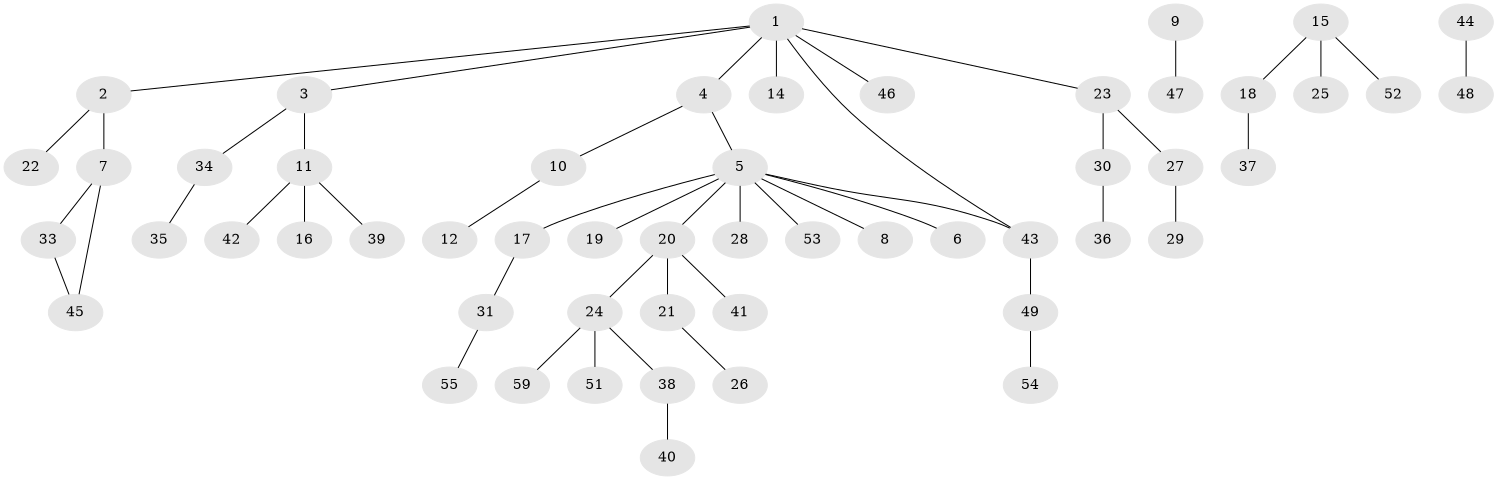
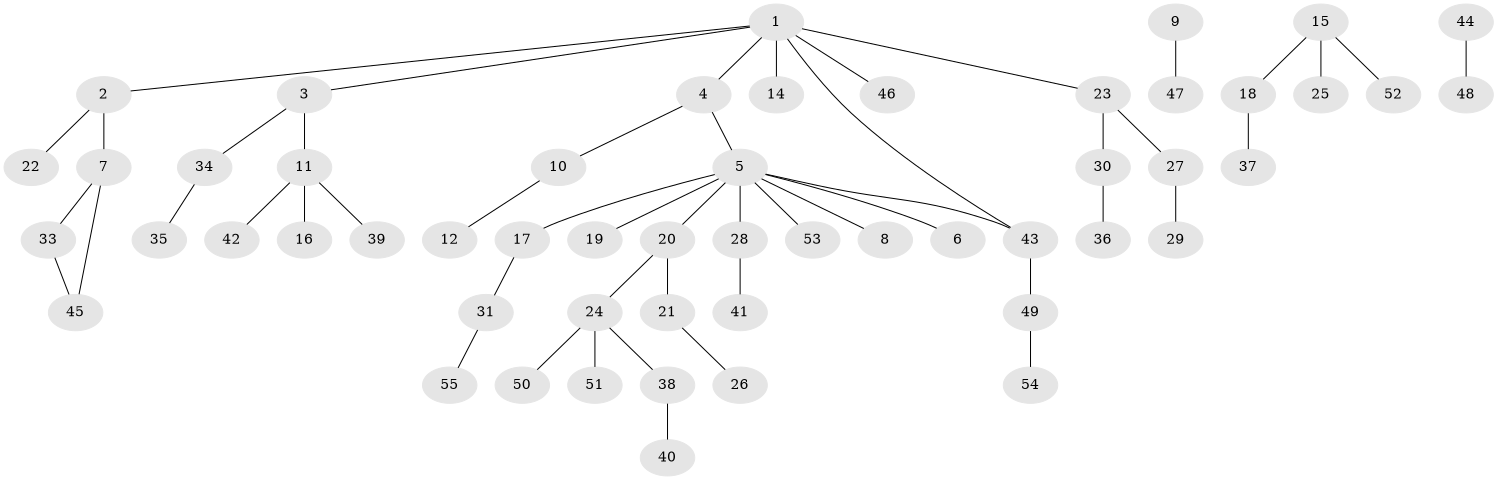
(704, 276) -> (740, 276)
(522, 385) -> (522, 385)
